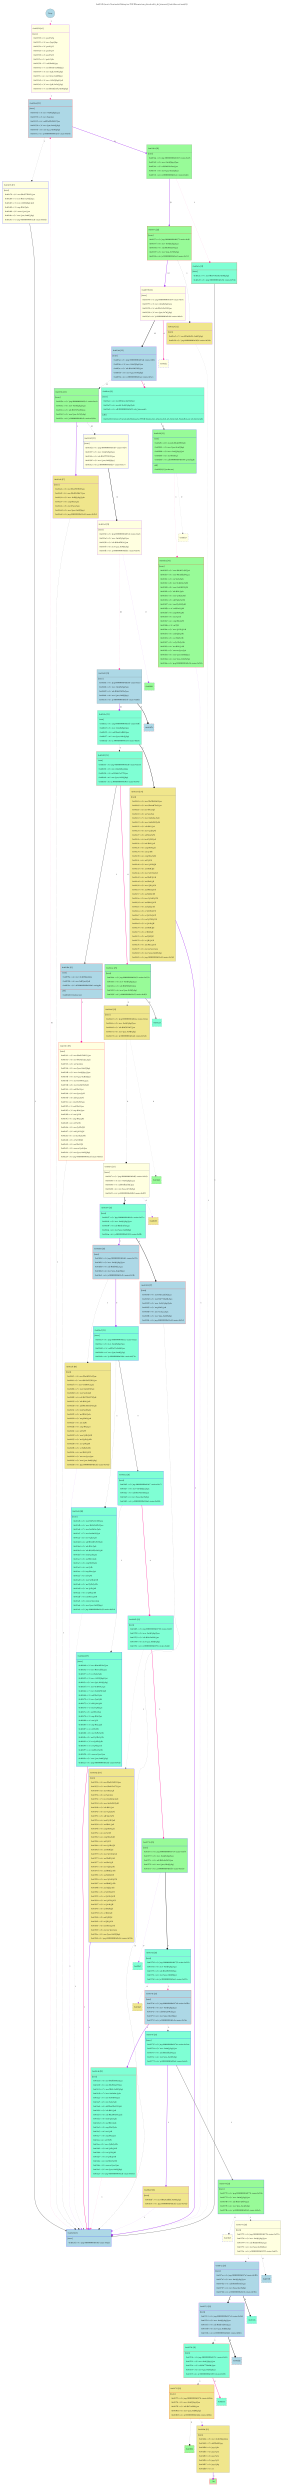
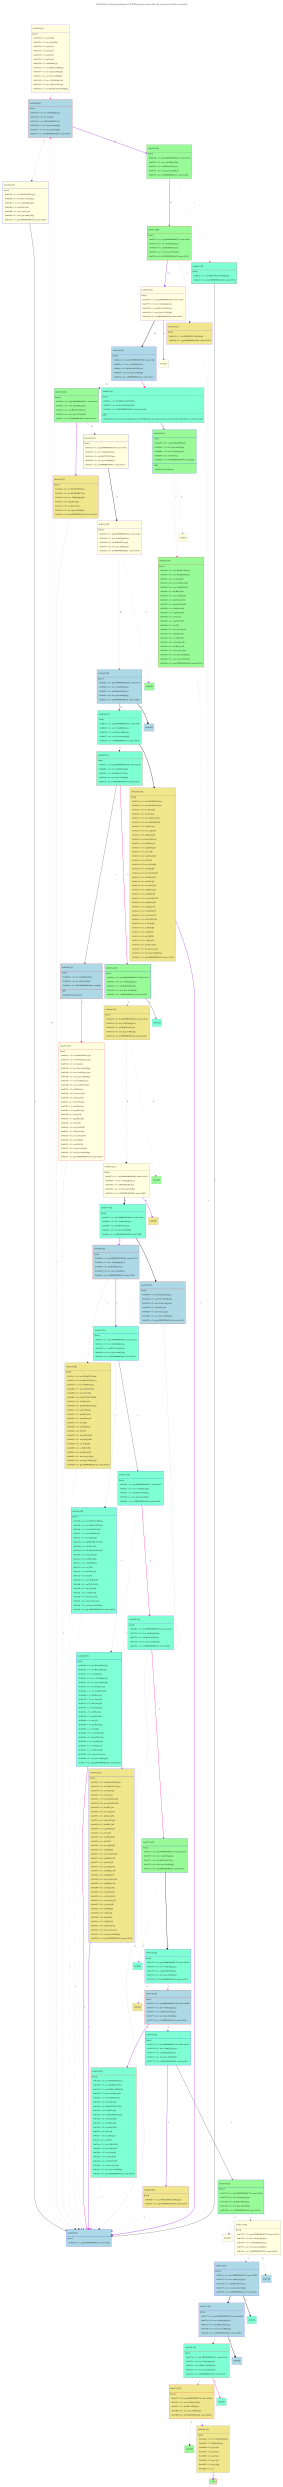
(50, 13) -> none
(148, 1206) -> (148, 1206)
(132, 1708) -> (124, 1636)
